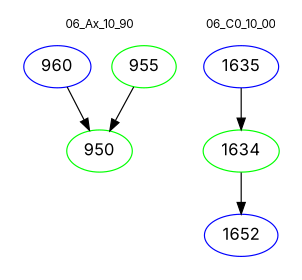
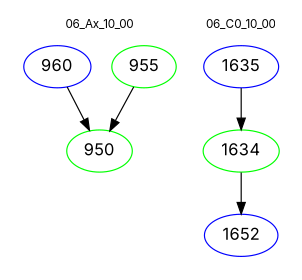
(100, 25) -> (100, 25)
